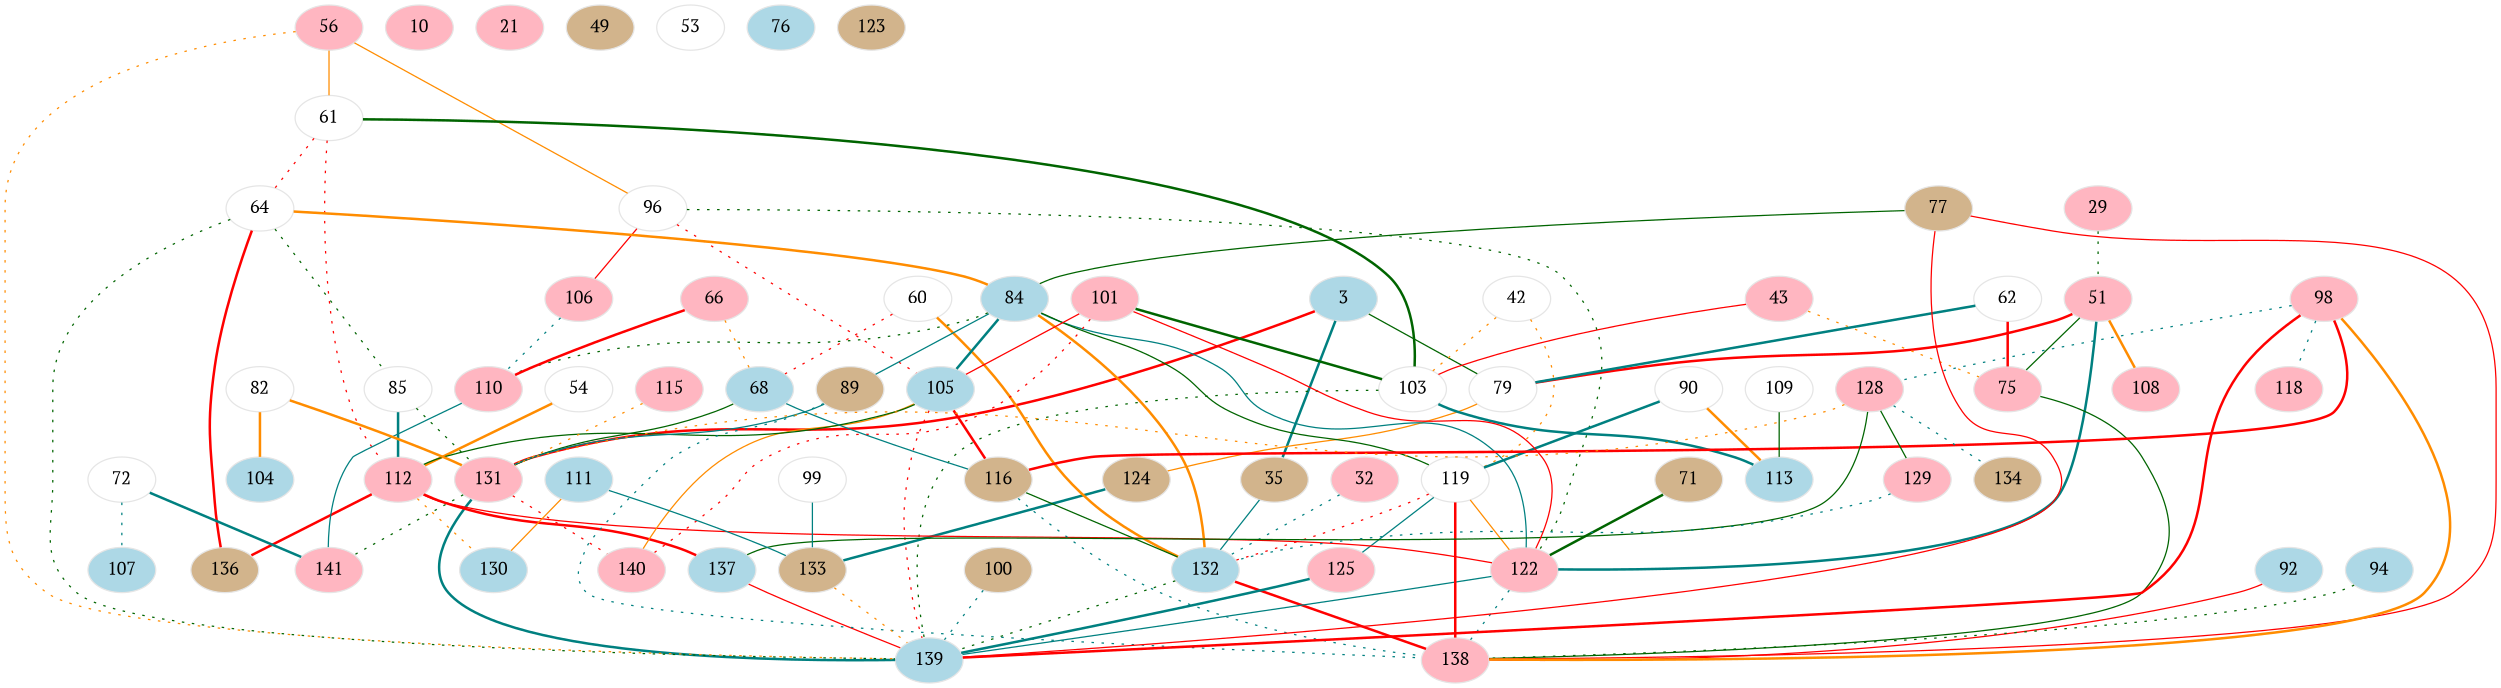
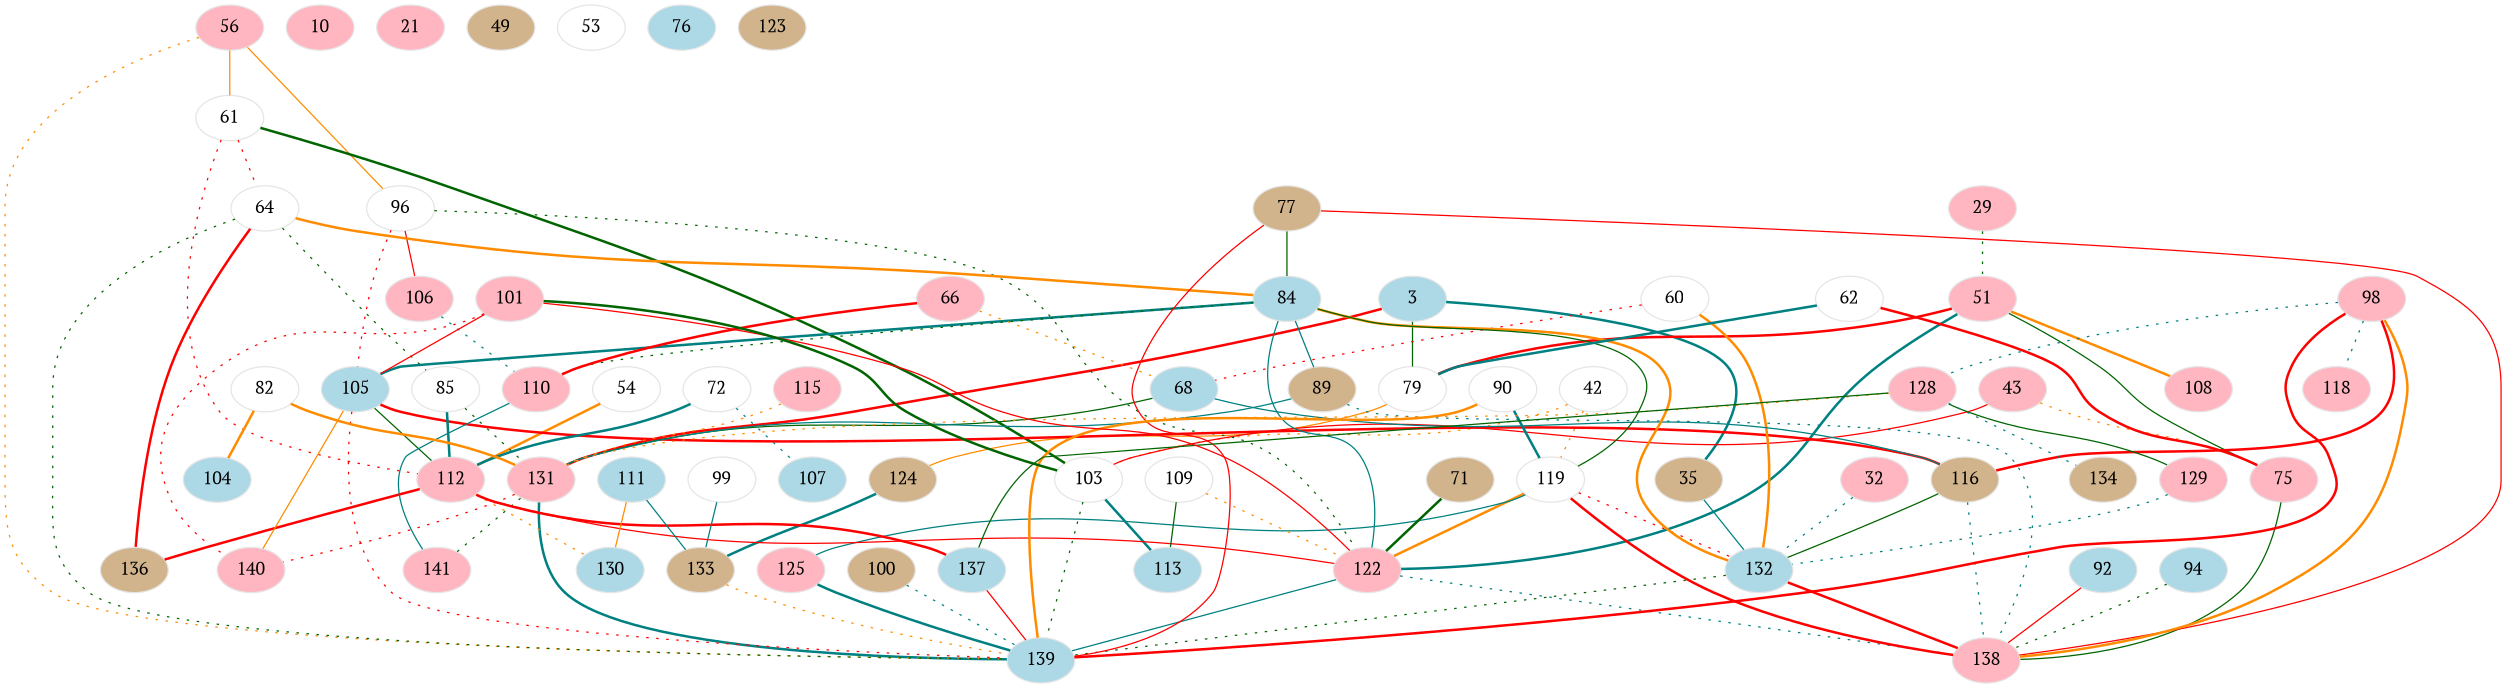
(1736, 437) -> (1033, 482)
none -> (1266, 522)
(1489, 524) -> (1459, 525)
(225, 525) -> (617, 428)
